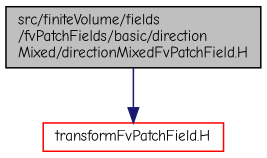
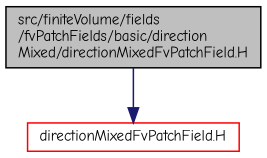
(133, 137) -> (133, 137)
